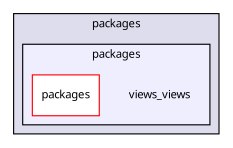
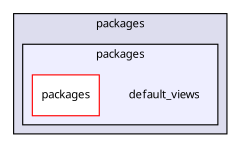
(160, 95) -> (165, 95)
